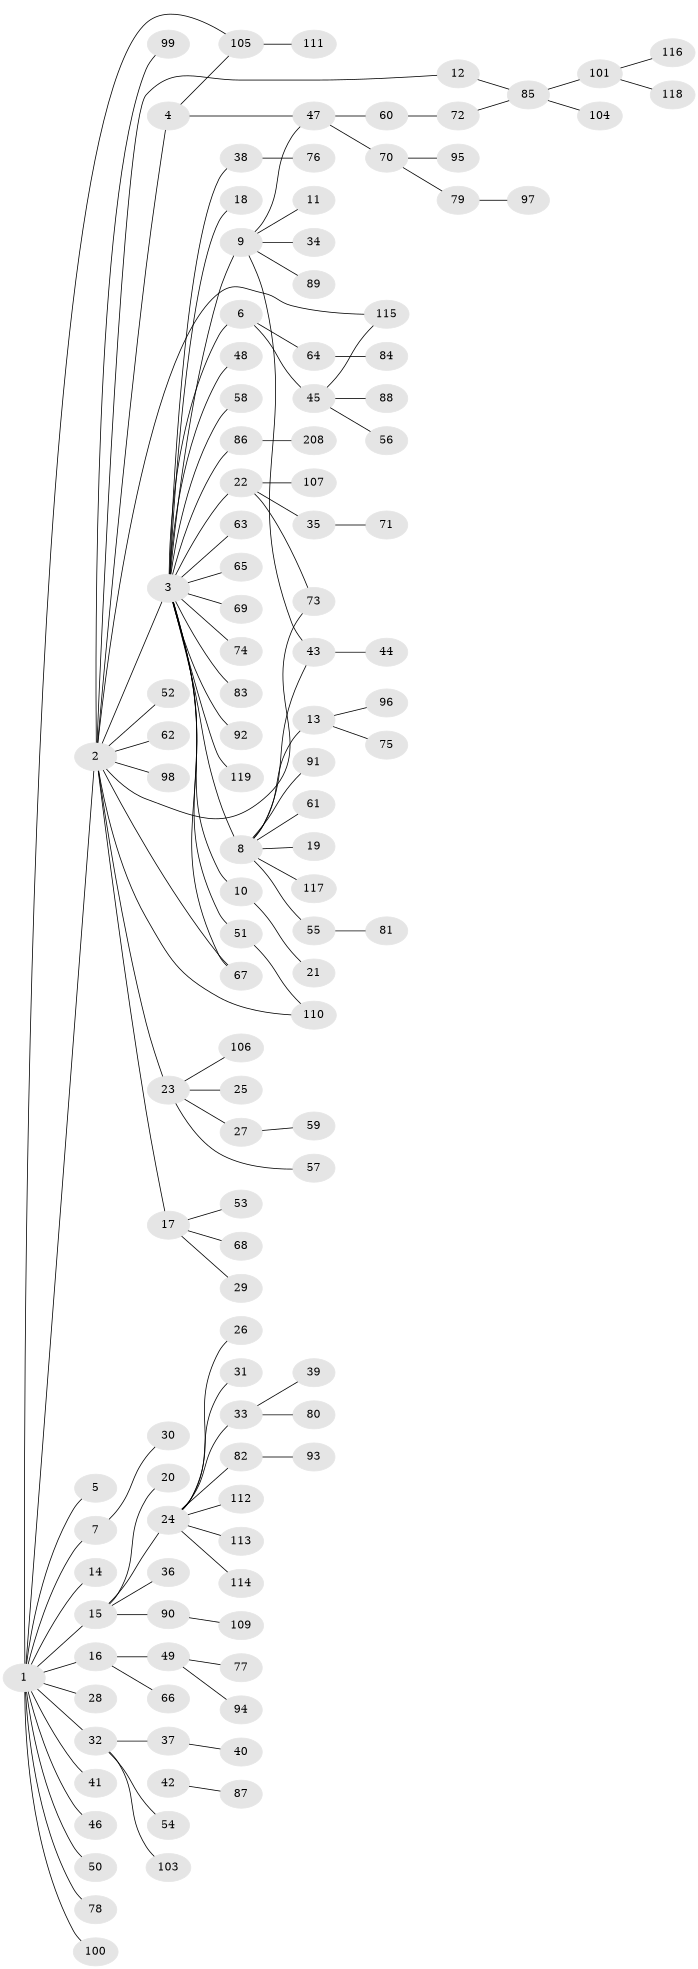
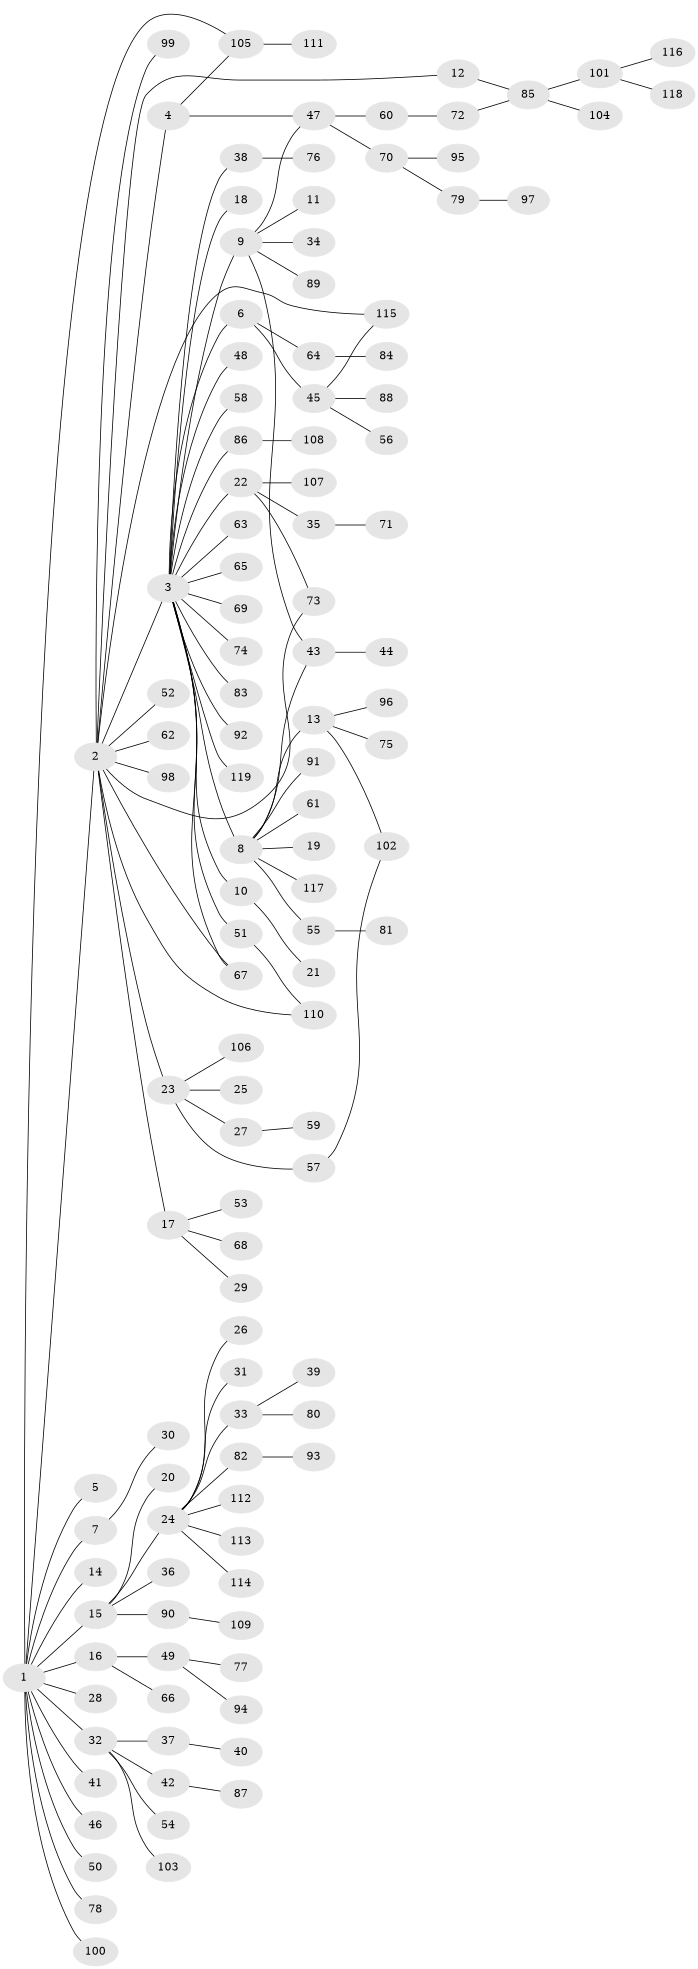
(314, 441) -> (314, 441)
none -> (387, 847)
none -> (132, 1762)
